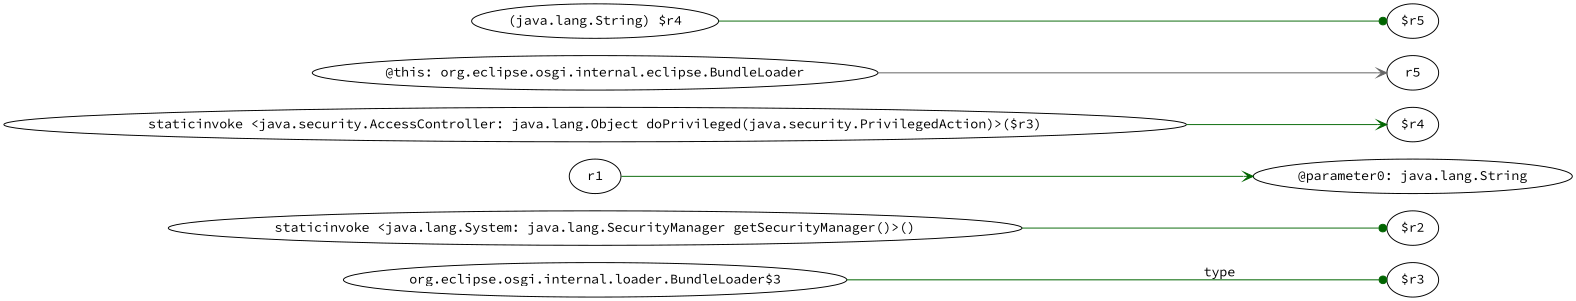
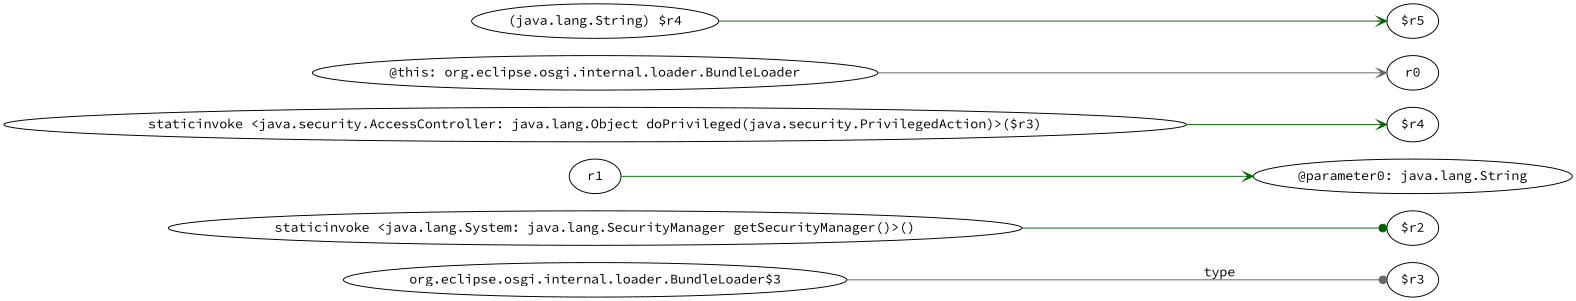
(1049, 21) -> (1049, 21)
(595, 73) -> (595, 73)
(1413, 73) -> (1413, 73)
(1113, 280) -> (1113, 280)
